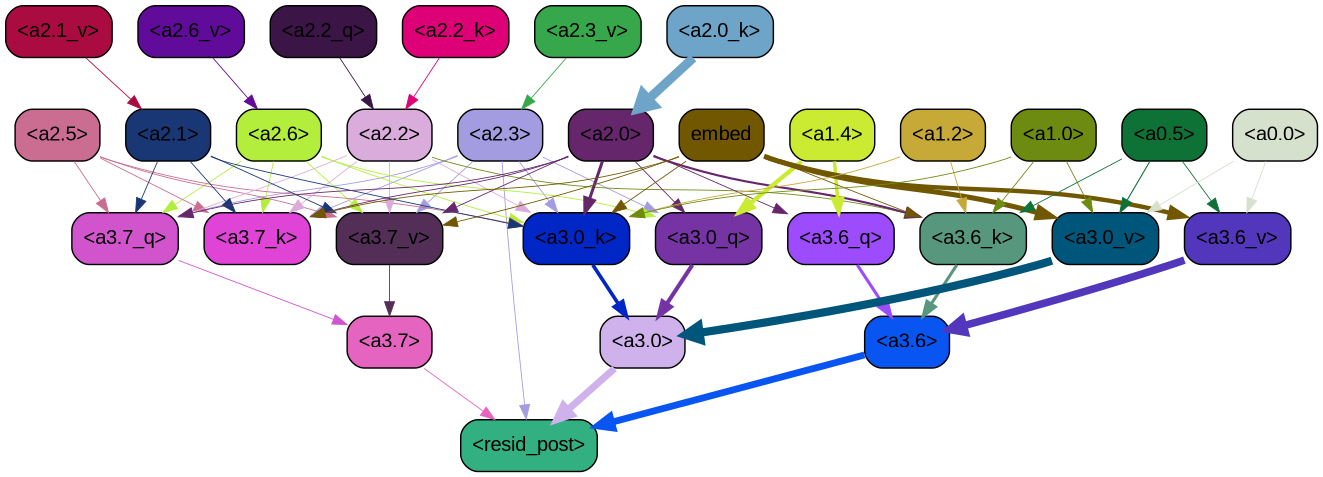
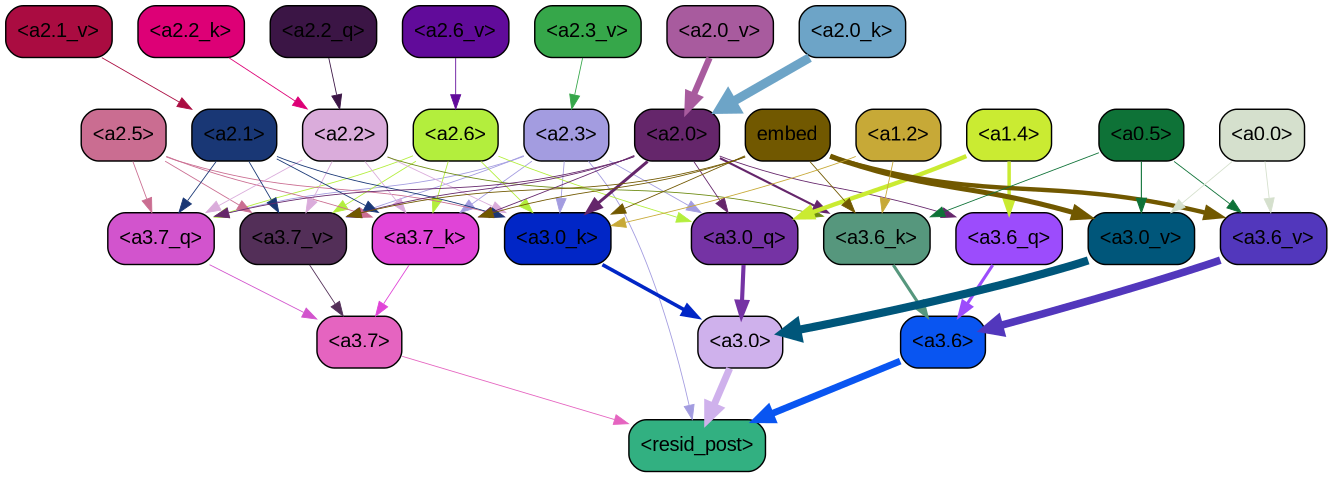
none -> (720, 32)
(1054, 135) -> none
none -> (396, 284)
